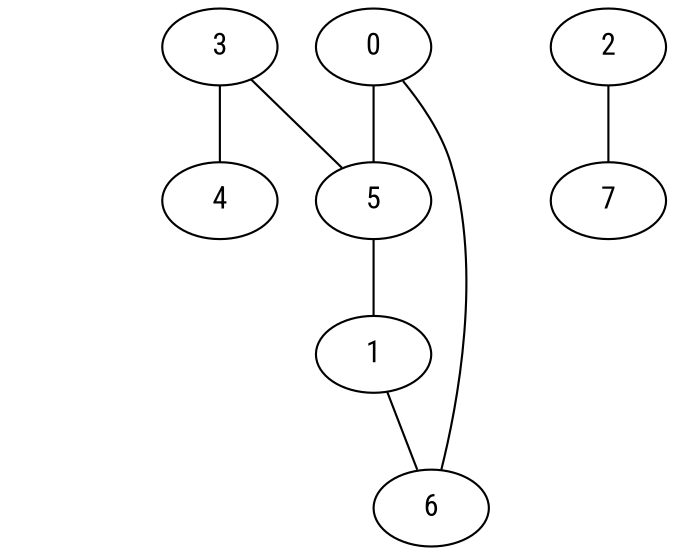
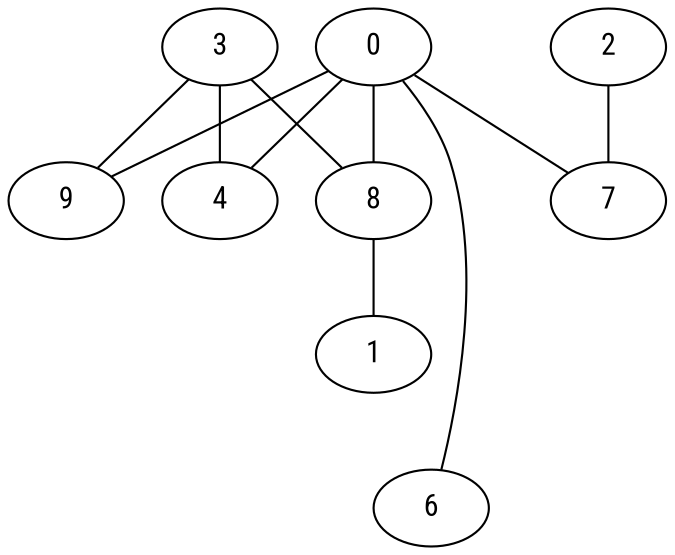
none -> (306, 115)
none -> (491, 124)
none -> (66, 201)
(374, 201) -> (374, 201)
(402, 431) -> none
